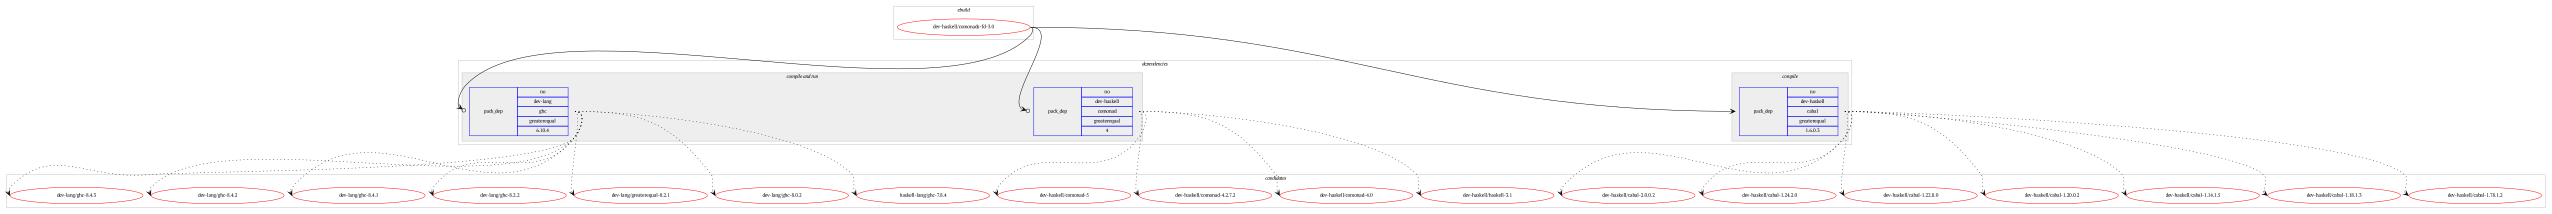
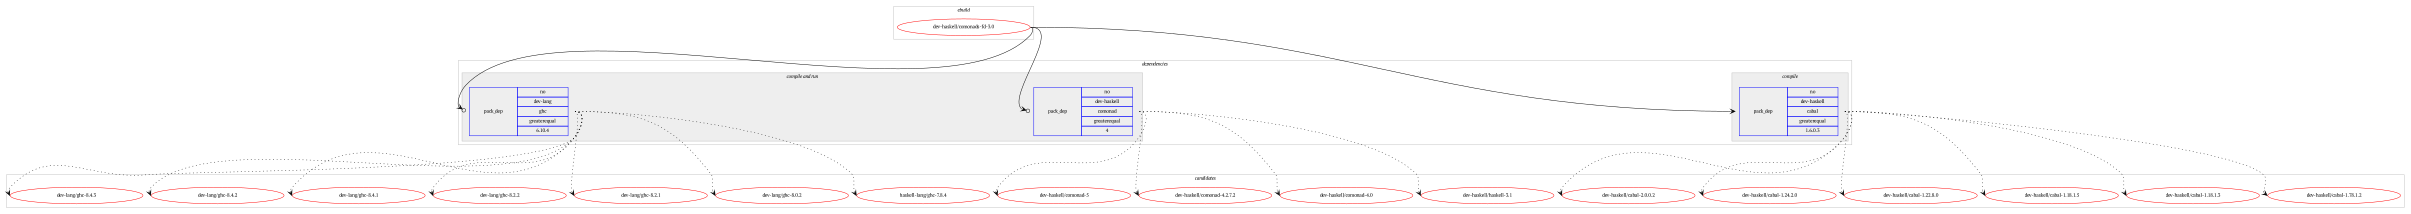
(641, 196) -> (641, 196)
(2052, 196) -> none
(2193, 196) -> (2052, 196)
